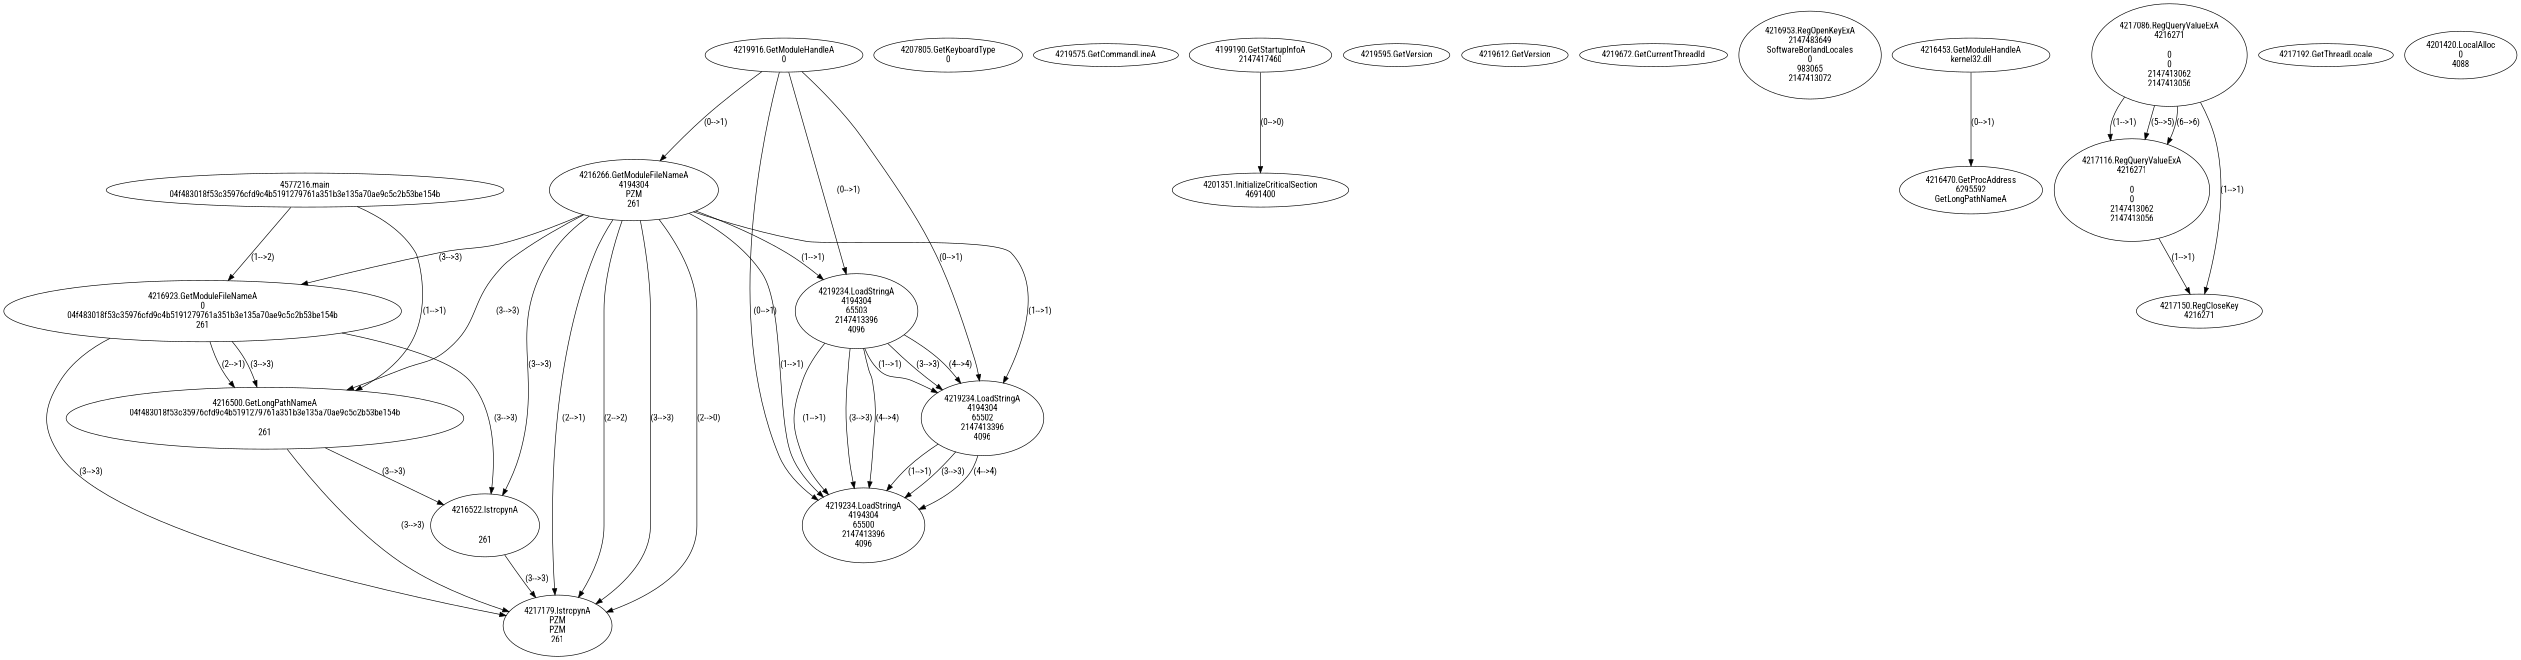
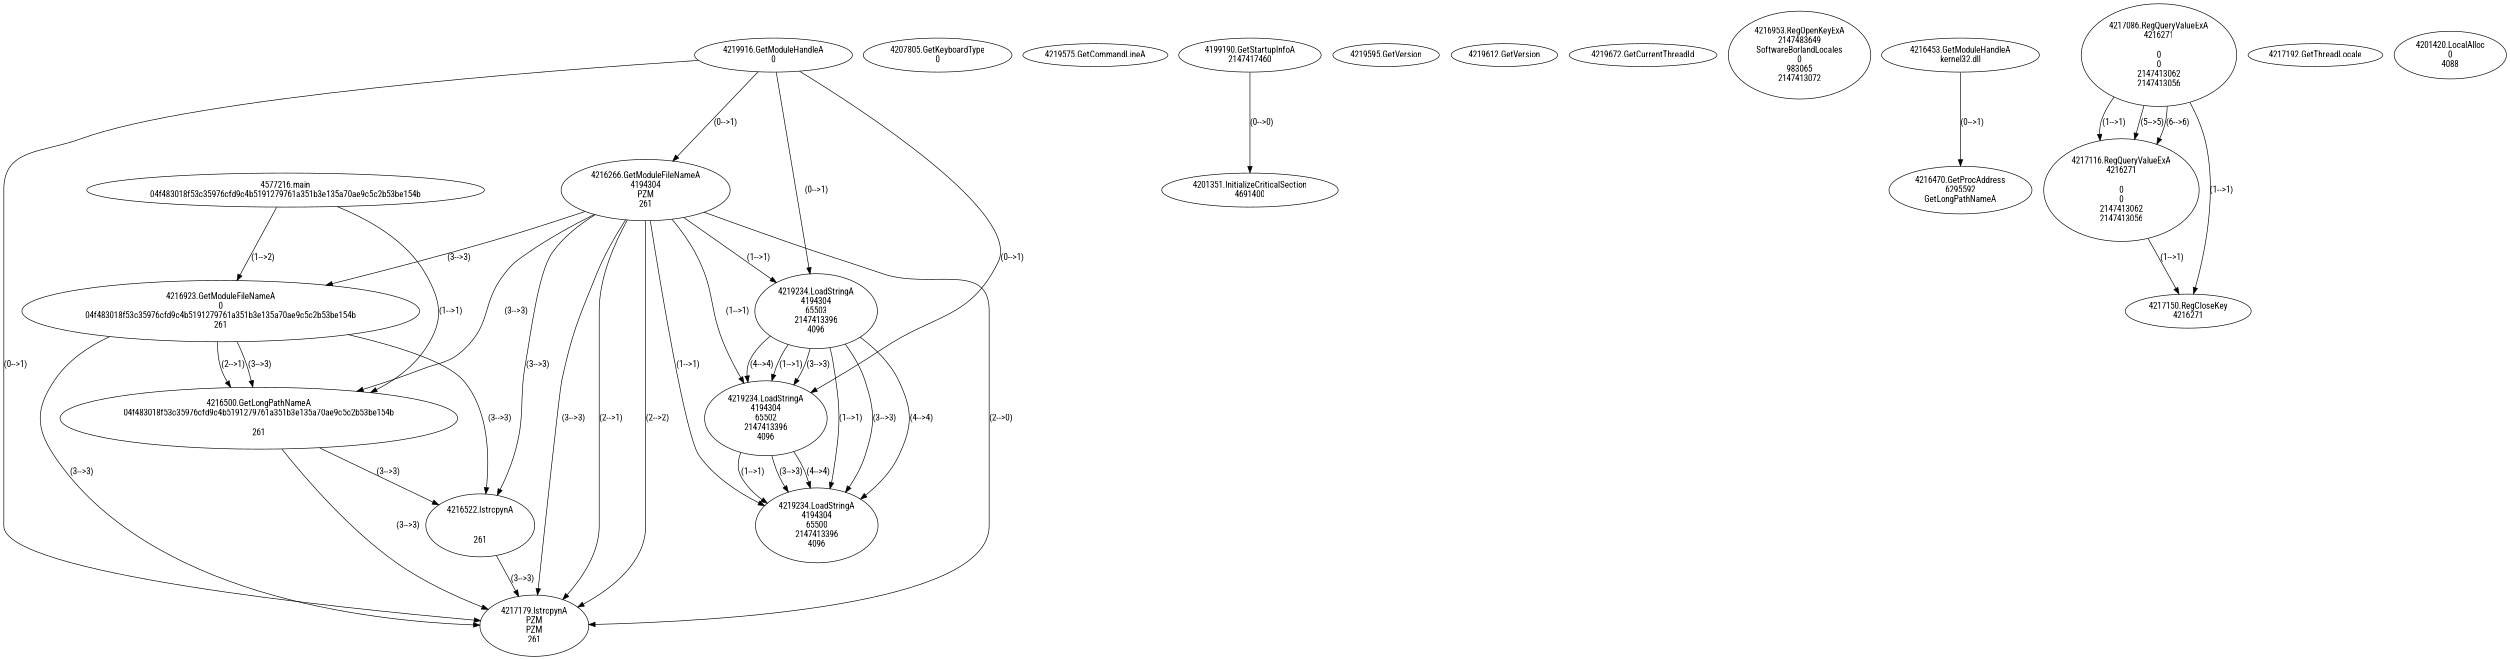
(750, 291) -> (4, 238)
